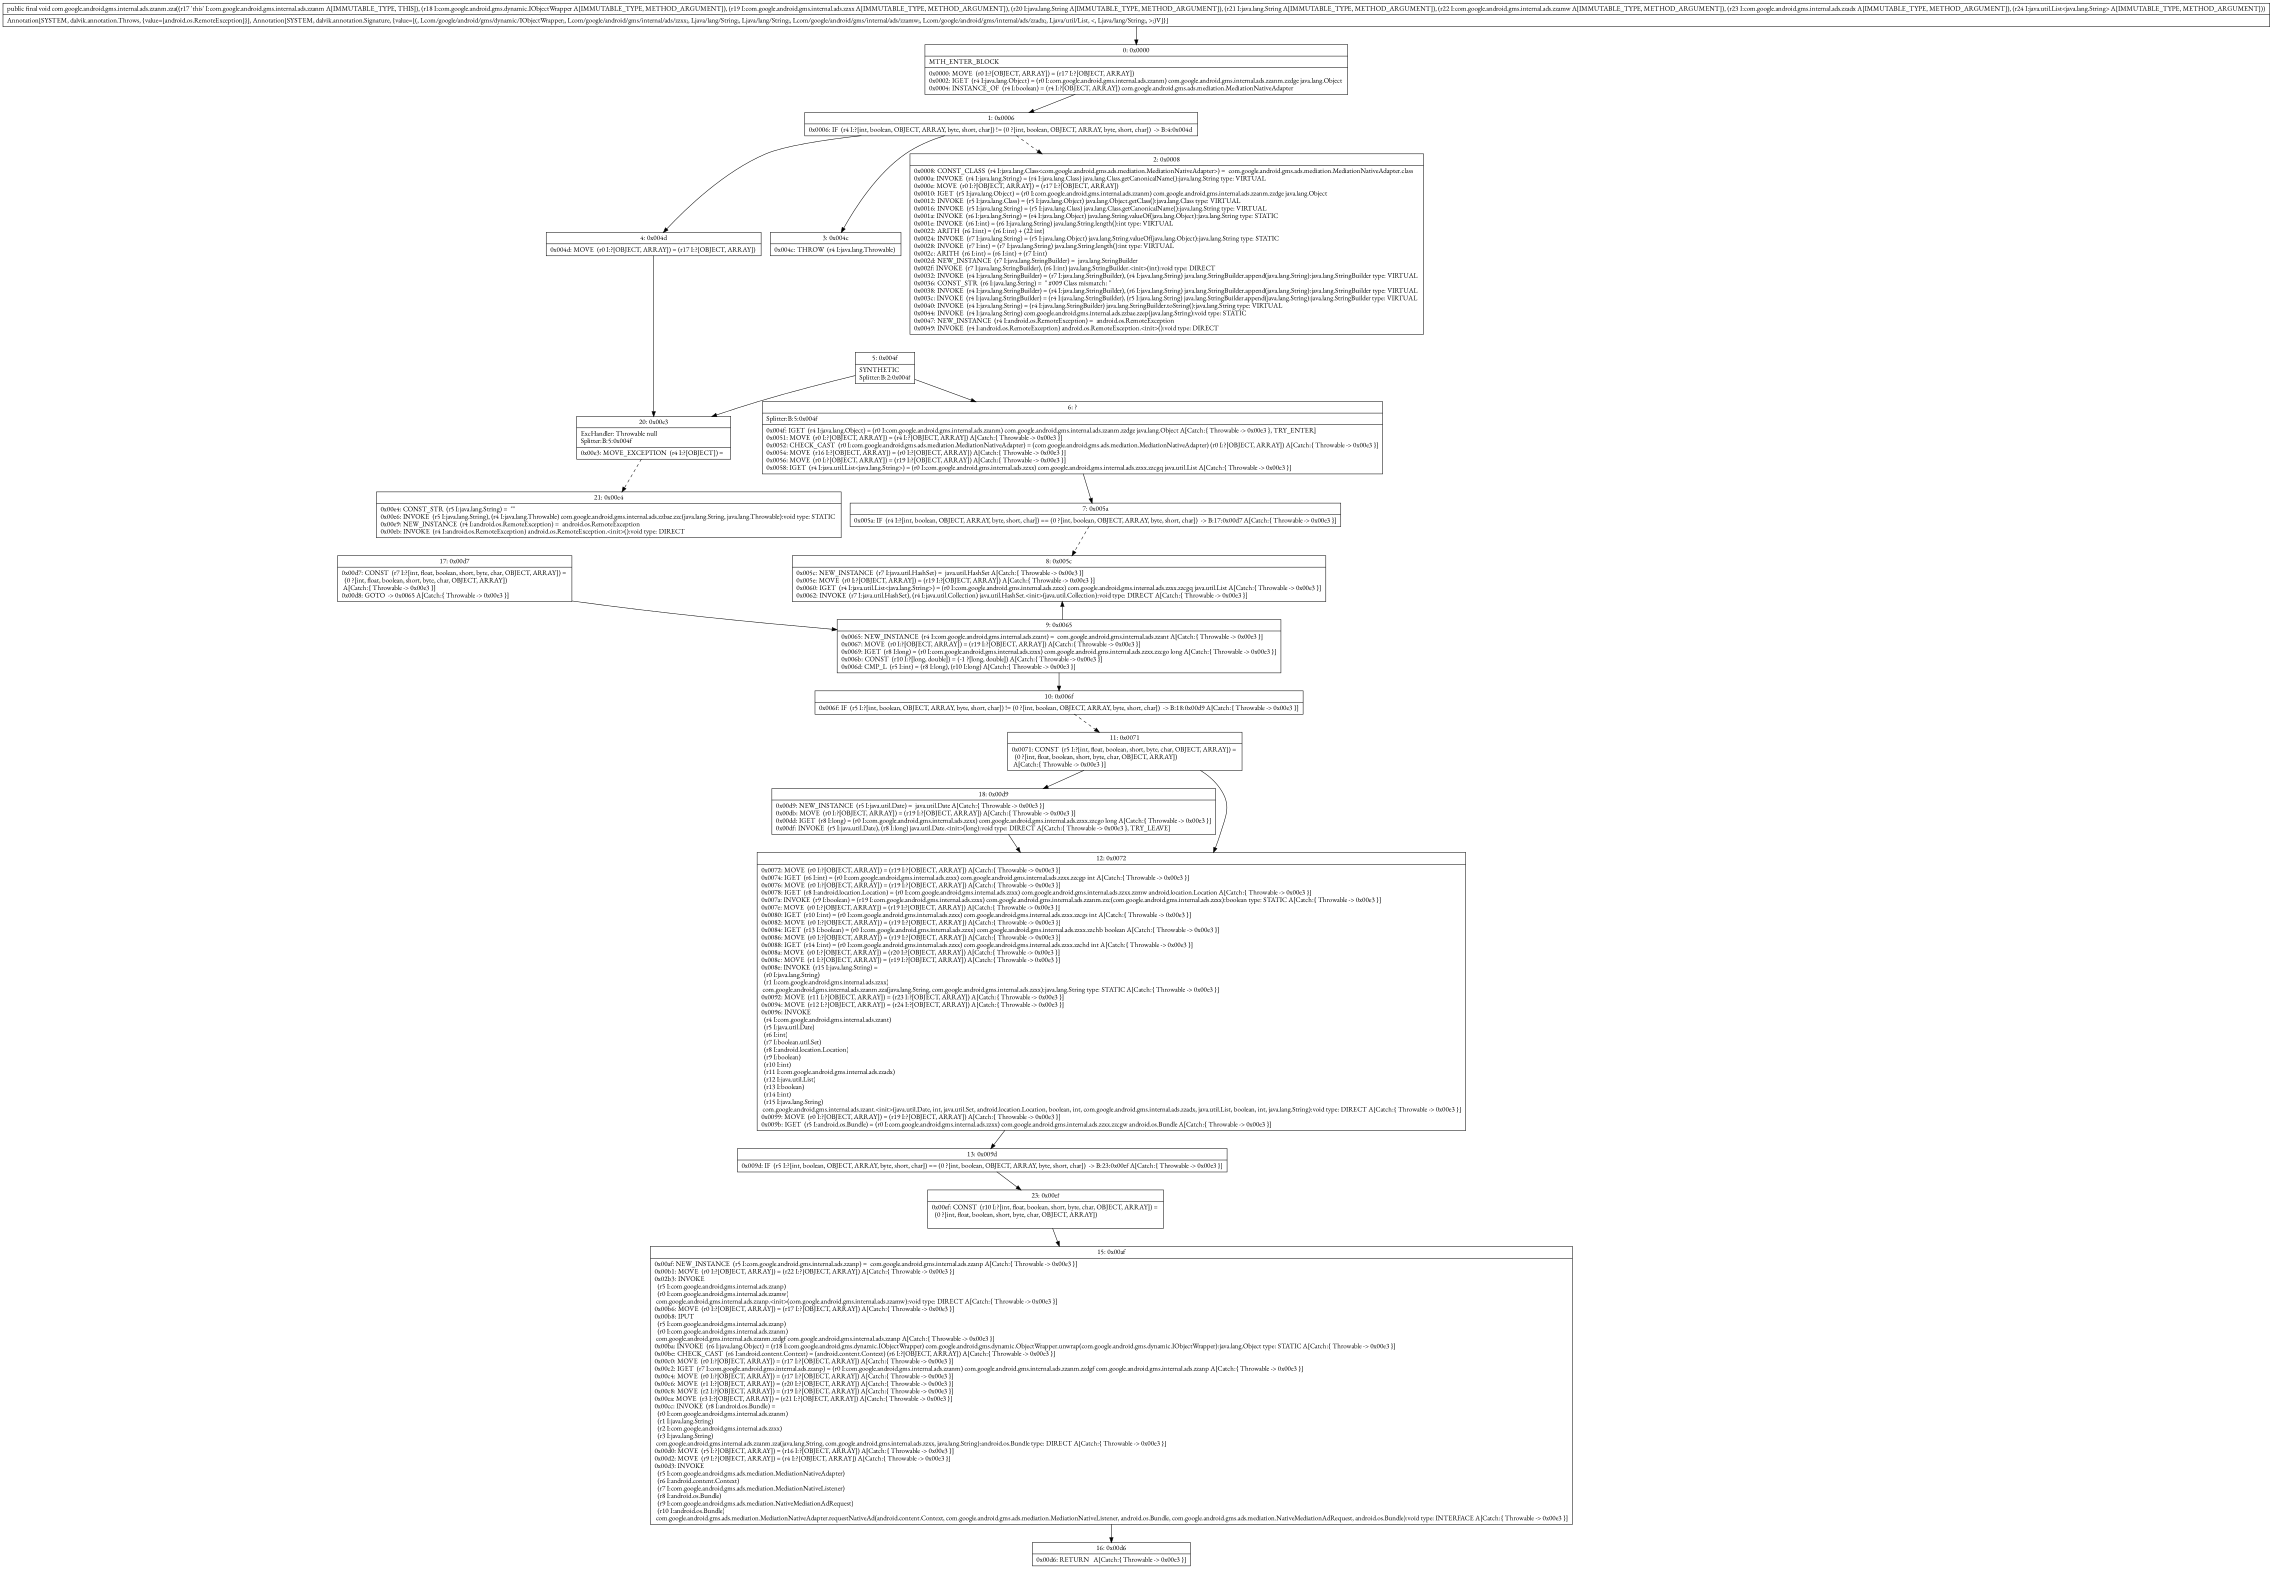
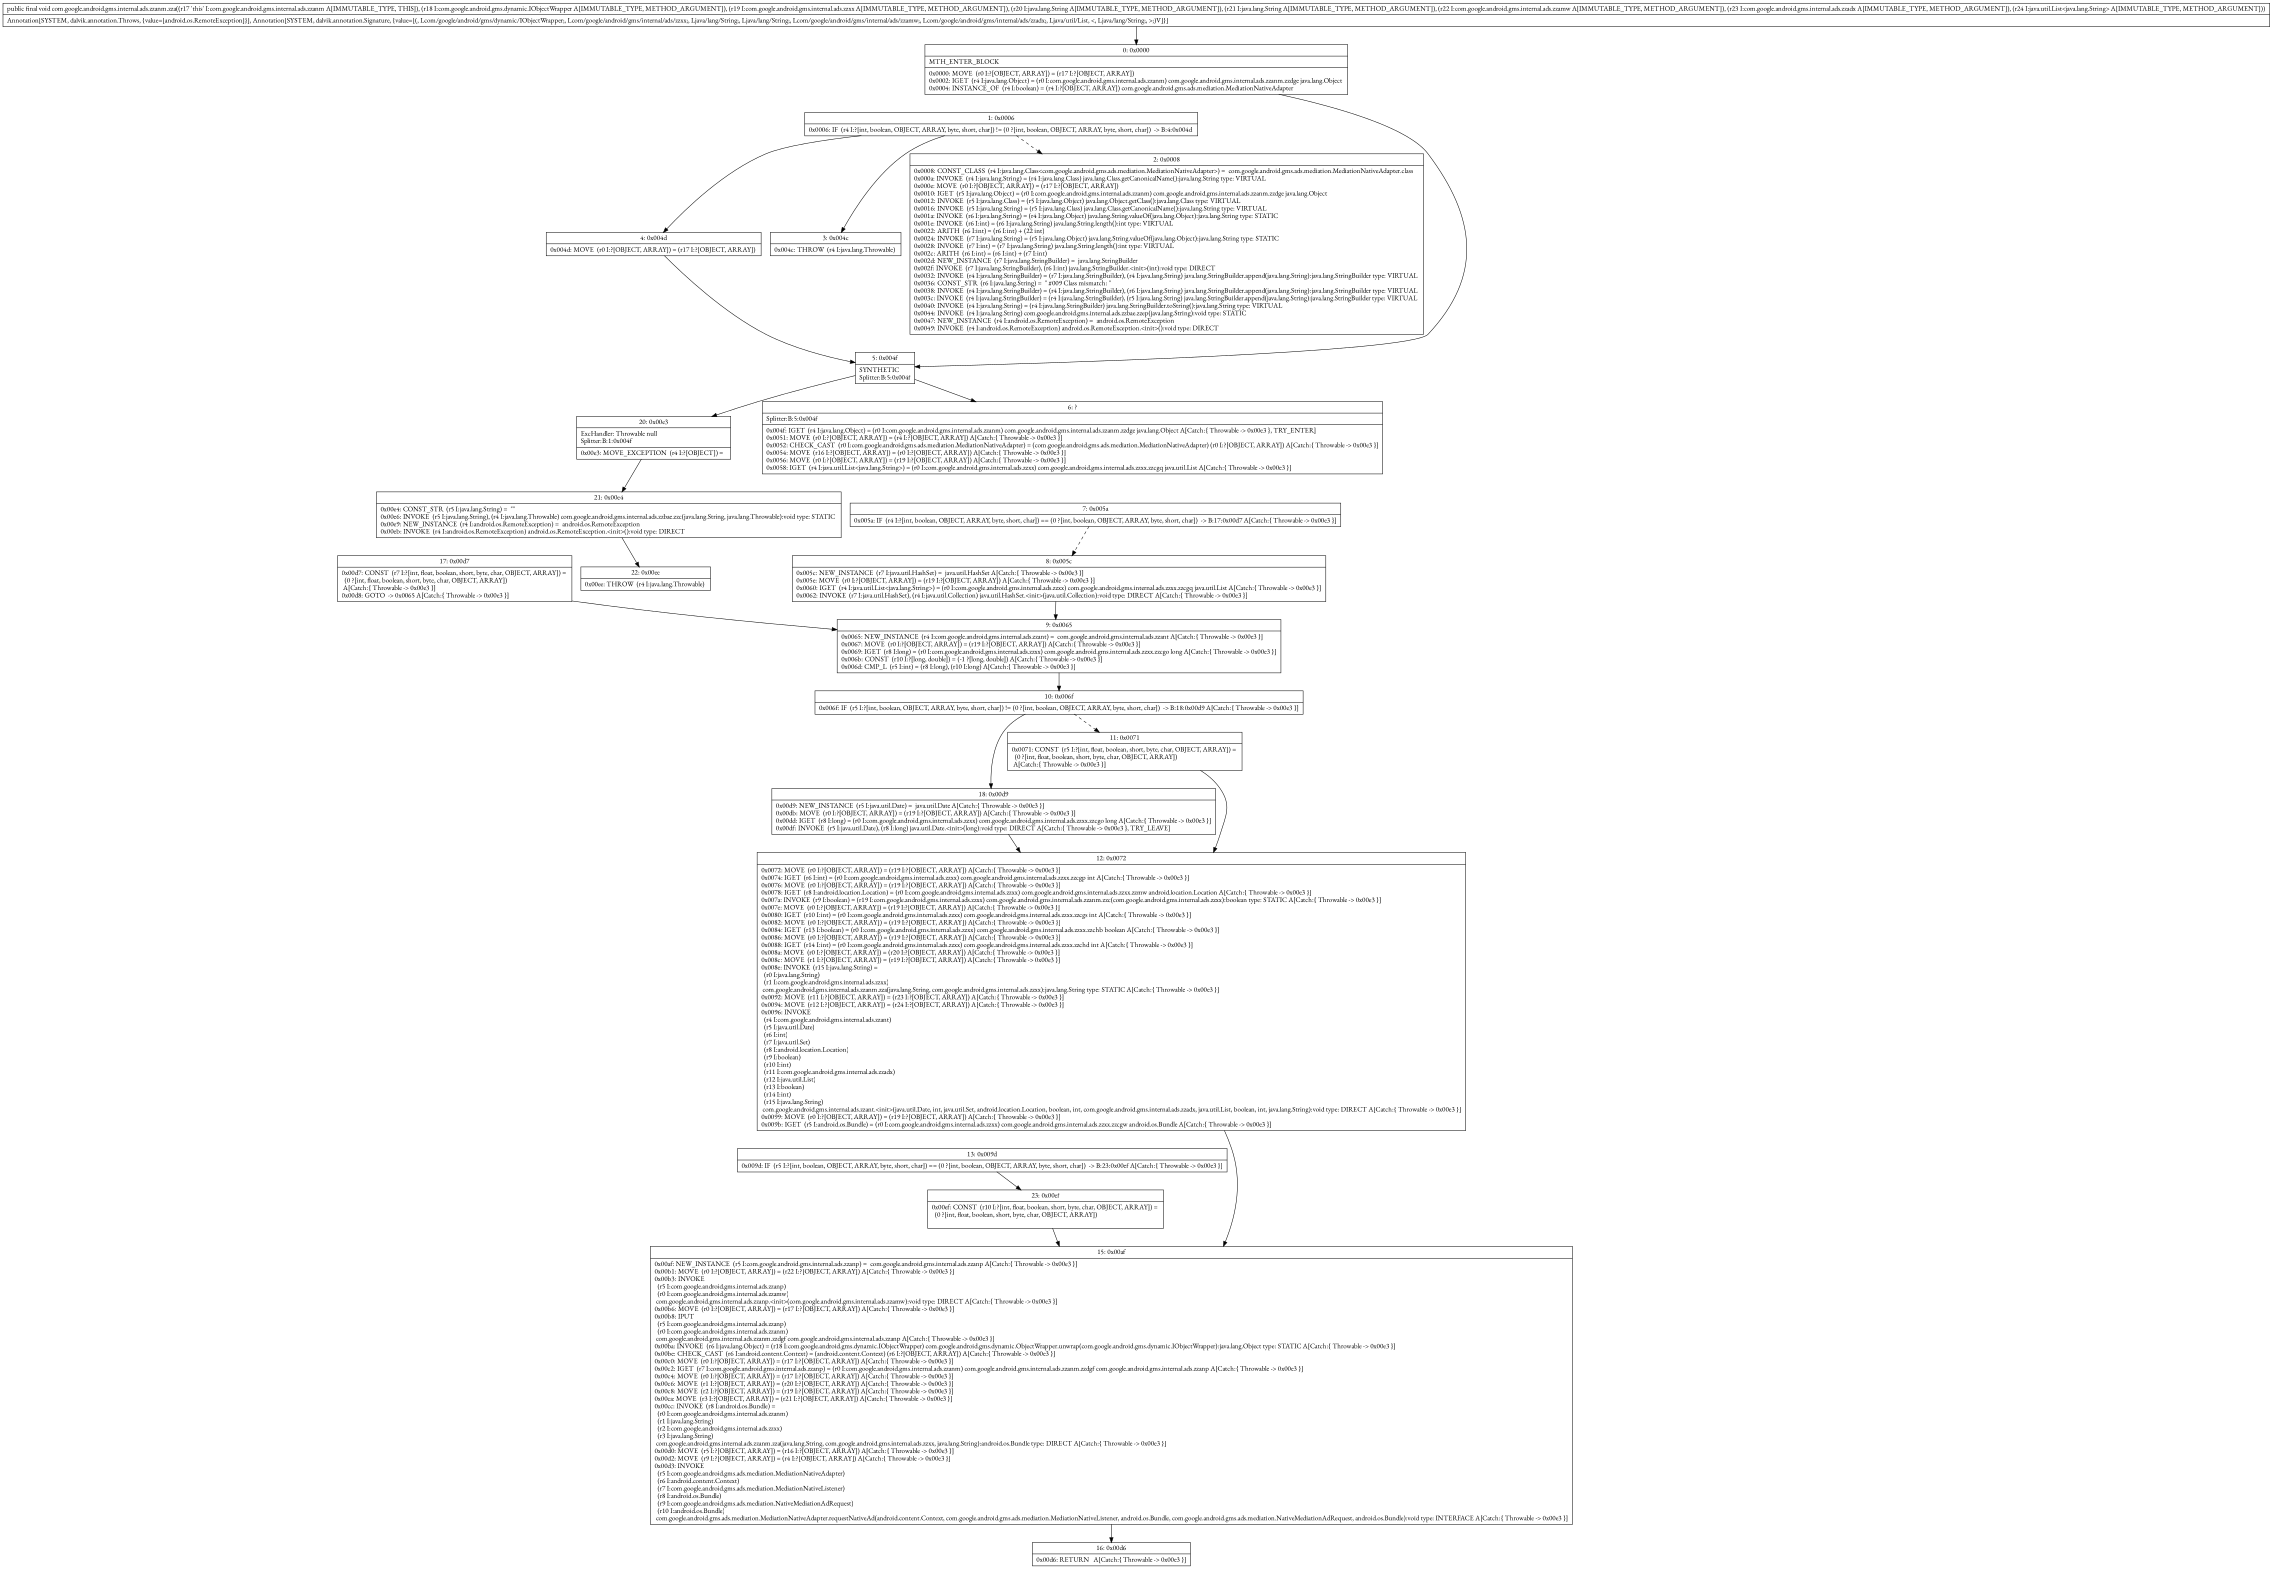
(1054, 103) -> (1356, 347)
(654, 334) -> (749, 324)
(885, 377) -> (885, 377)
(606, 441) -> (606, 441)
(633, 473) -> (633, 473)
(1087, 486) -> none
none -> (646, 579)
(1062, 613) -> (1056, 608)
(1066, 779) -> (997, 743)
(791, 1042) -> (786, 1042)
(999, 1138) -> (1237, 1186)
(681, 1279) -> (681, 1279)
